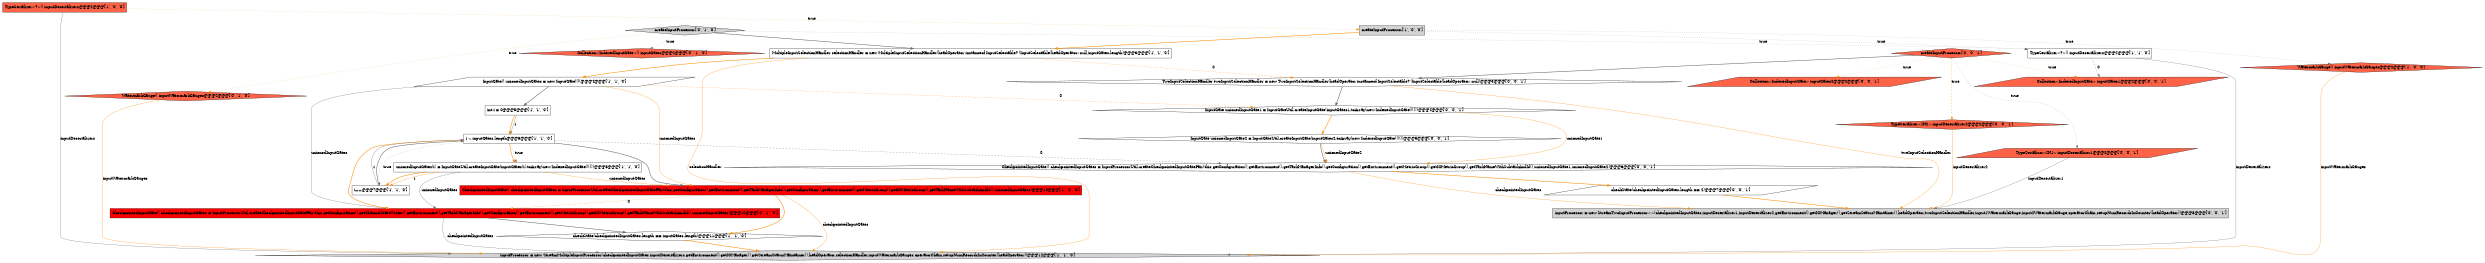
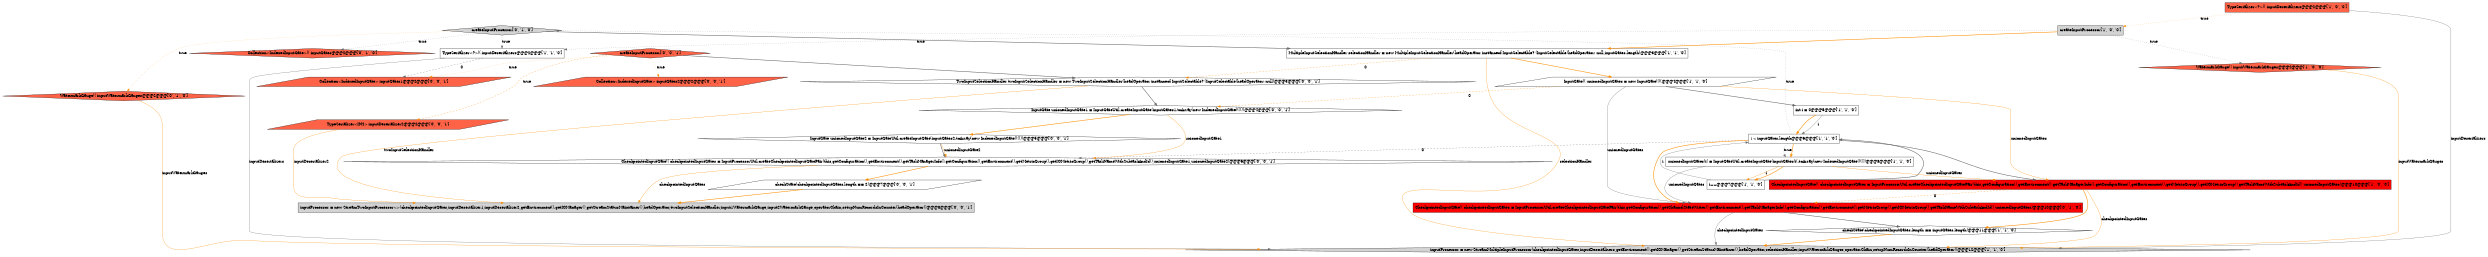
(1952, 125) -> (388, 125)
(412, 150) -> (1246, 36)
(2077, 153) -> none
